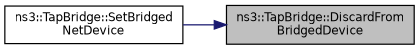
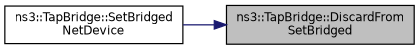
(320, 25) -> (320, 25)
